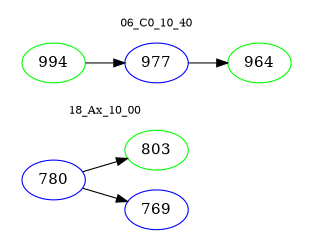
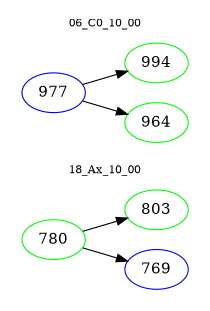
(157, 24) -> (105, 24)
(100, 63) -> (100, 79)
(54, 180) -> (54, 240)
